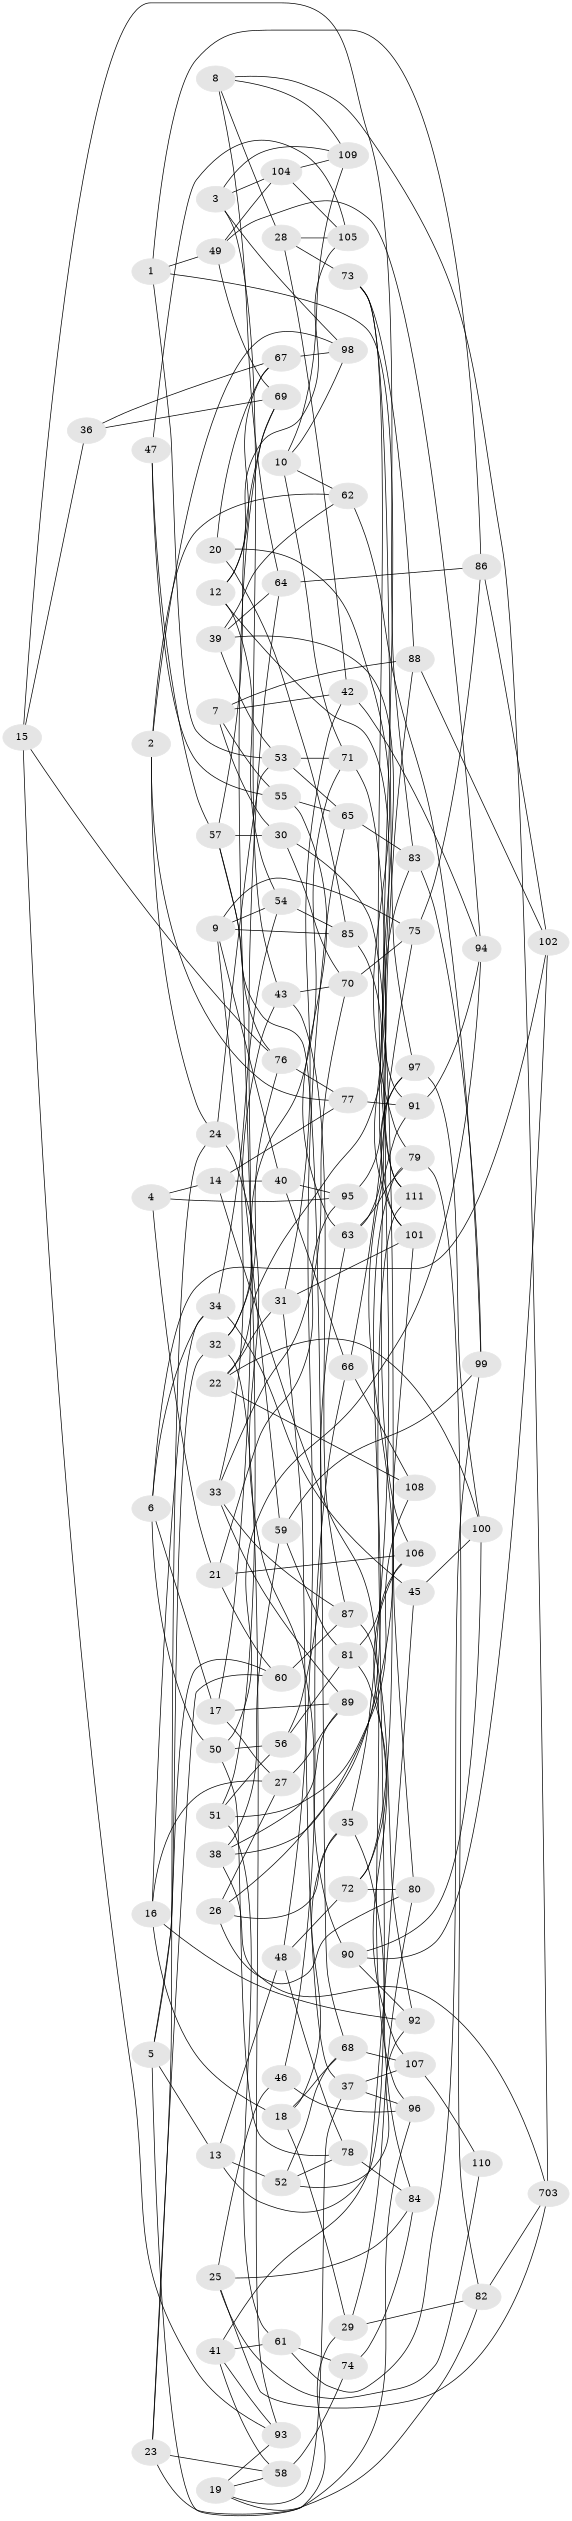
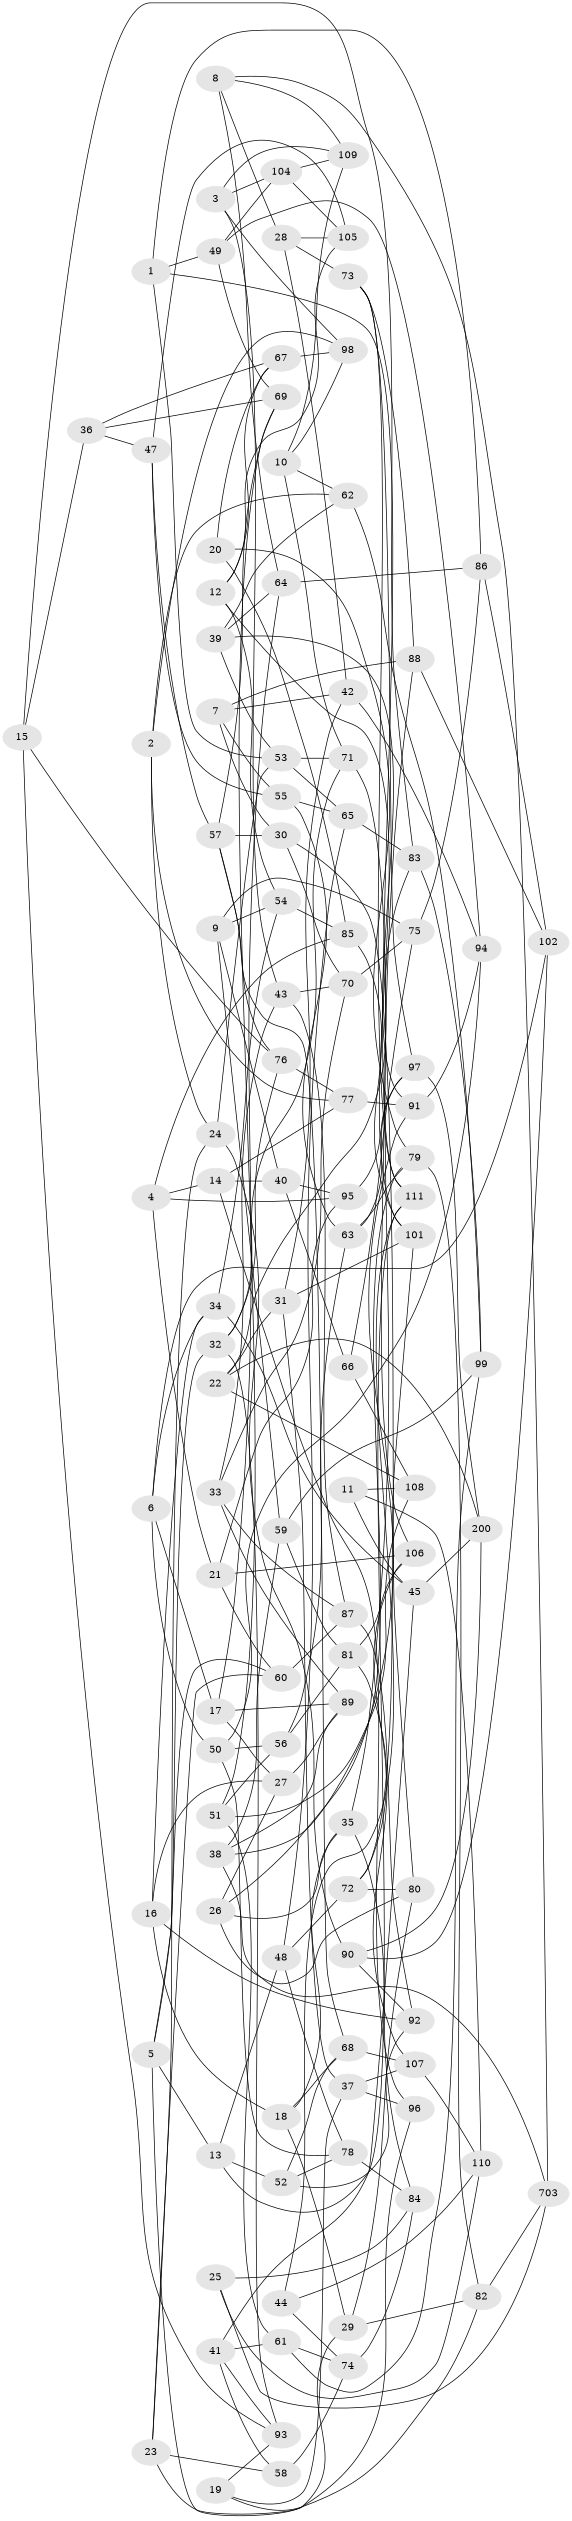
none -> (119, 440)
(282, 932) -> (213, 1039)
none -> (348, 1490)
(482, 1529) -> (482, 1529)
(281, 2078) -> none
none -> (281, 2303)
(249, 2482) -> none
